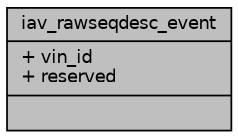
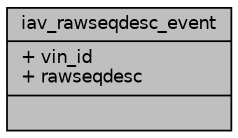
(69, 77) -> (82, 77)
